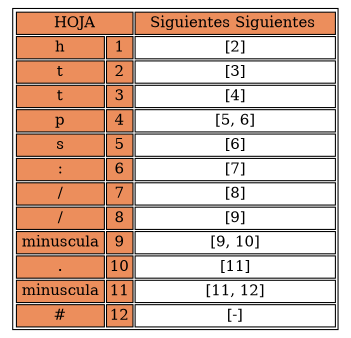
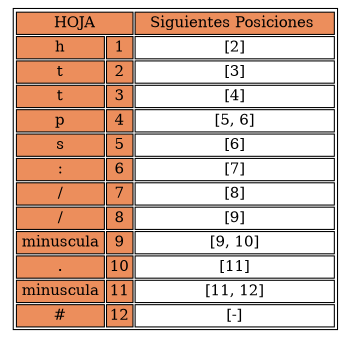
(235, 23) -> (235, 23)
